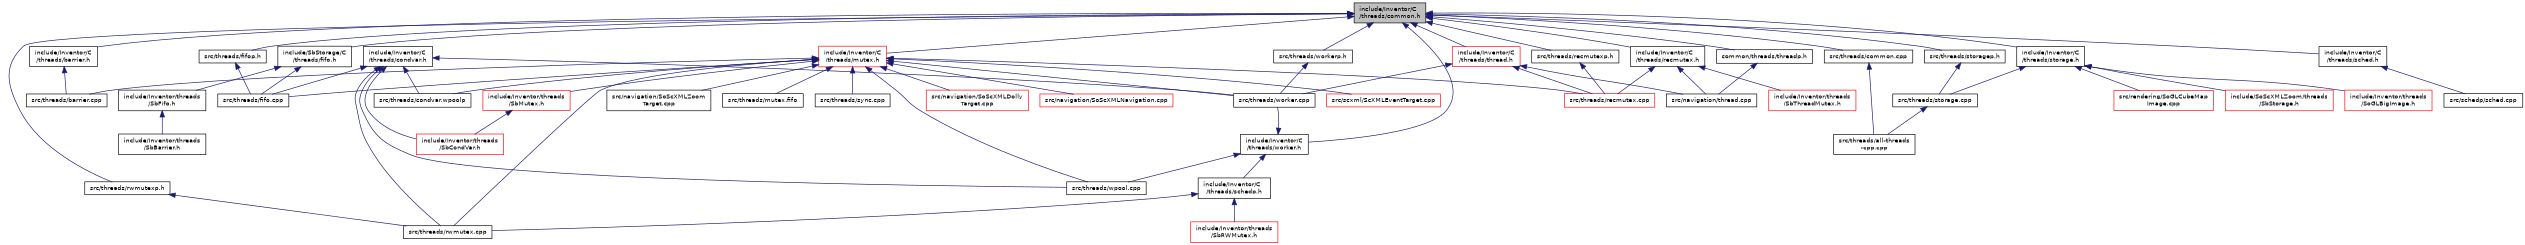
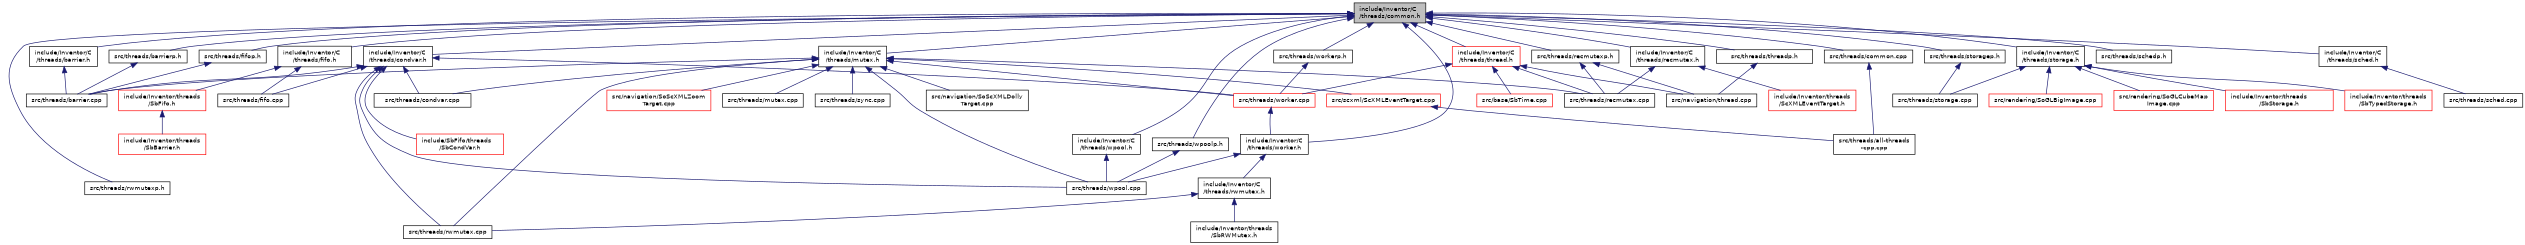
none -> (890, 35)
none -> (148, 57)
(315, 57) -> (315, 57)
(853, 57) -> (853, 57)
(1765, 57) -> (1765, 57)
none -> (2134, 57)
(550, 77) -> none
none -> (223, 79)
(245, 83) -> (147, 79)
(1694, 83) -> (1647, 79)
(162, 100) -> (162, 100)
(423, 100) -> (423, 100)
(527, 100) -> none
(659, 100) -> (659, 100)
(763, 100) -> (763, 100)
(977, 100) -> (977, 100)
(1106, 100) -> none
(1274, 100) -> (1274, 100)
none -> (1515, 100)
(1610, 100) -> (1610, 100)
(1812, 100) -> (1812, 100)
none -> (2045, 100)
(2279, 100) -> (2279, 100)
(2388, 100) -> (2388, 100)
(2483, 100) -> (2483, 100)
(1279, 117) -> (1270, 124)
(1905, 123) -> (1635, 125)
(162, 144) -> (162, 144)
(460, 144) -> (460, 144)
none -> (1106, 144)
none -> (1190, 144)
(1234, 188) -> (1234, 188)
(291, 211) -> none
(1234, 232) -> (1234, 232)
